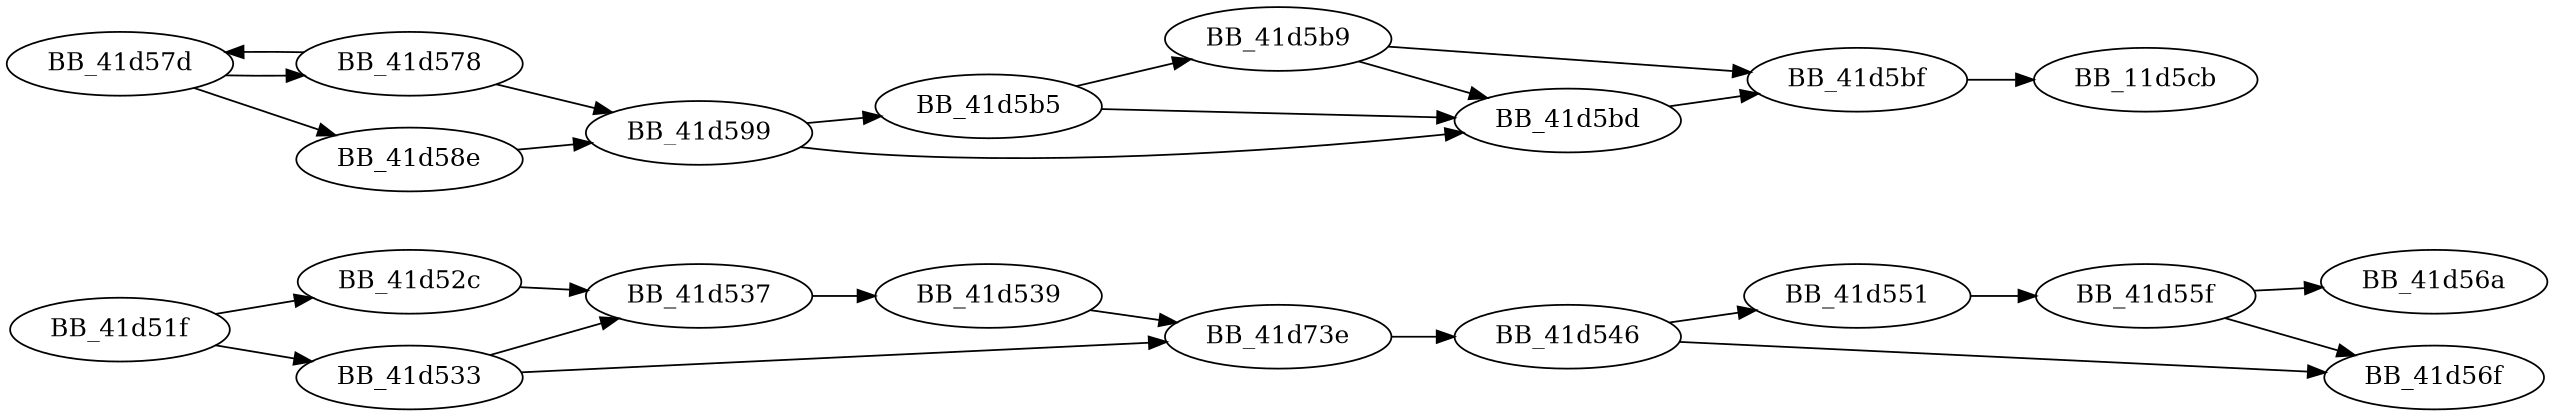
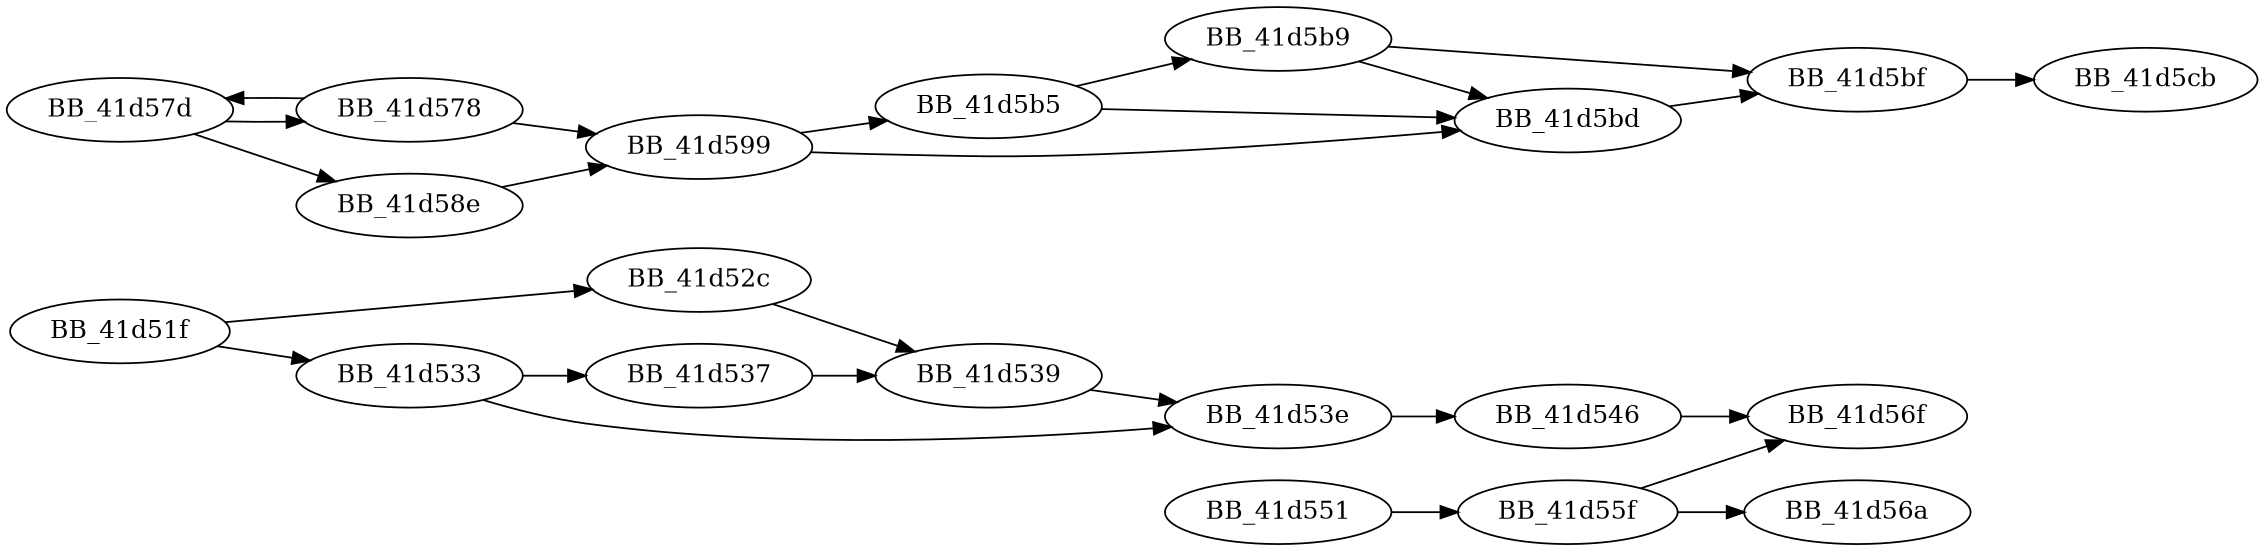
(2146, 80) -> (2146, 80)
(545, 288) -> (835, 325)
(1704, 318) -> none
(1278, 337) -> (1278, 416)
